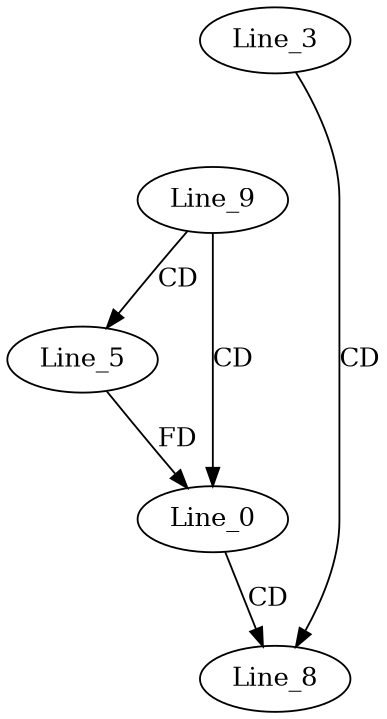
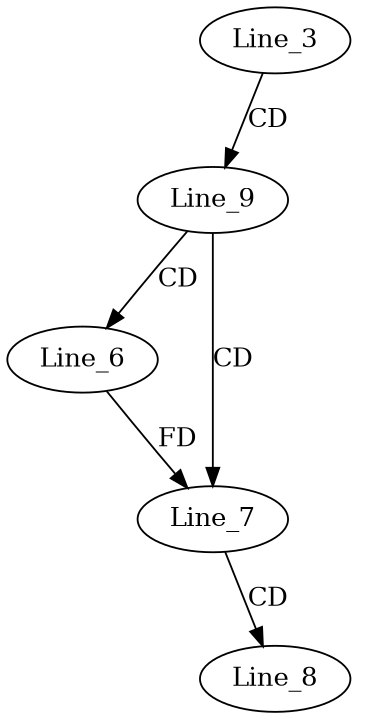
(339, 350) -> (247, 112)
(83, 360) -> (83, 360)
(213, 519) -> (213, 519)
